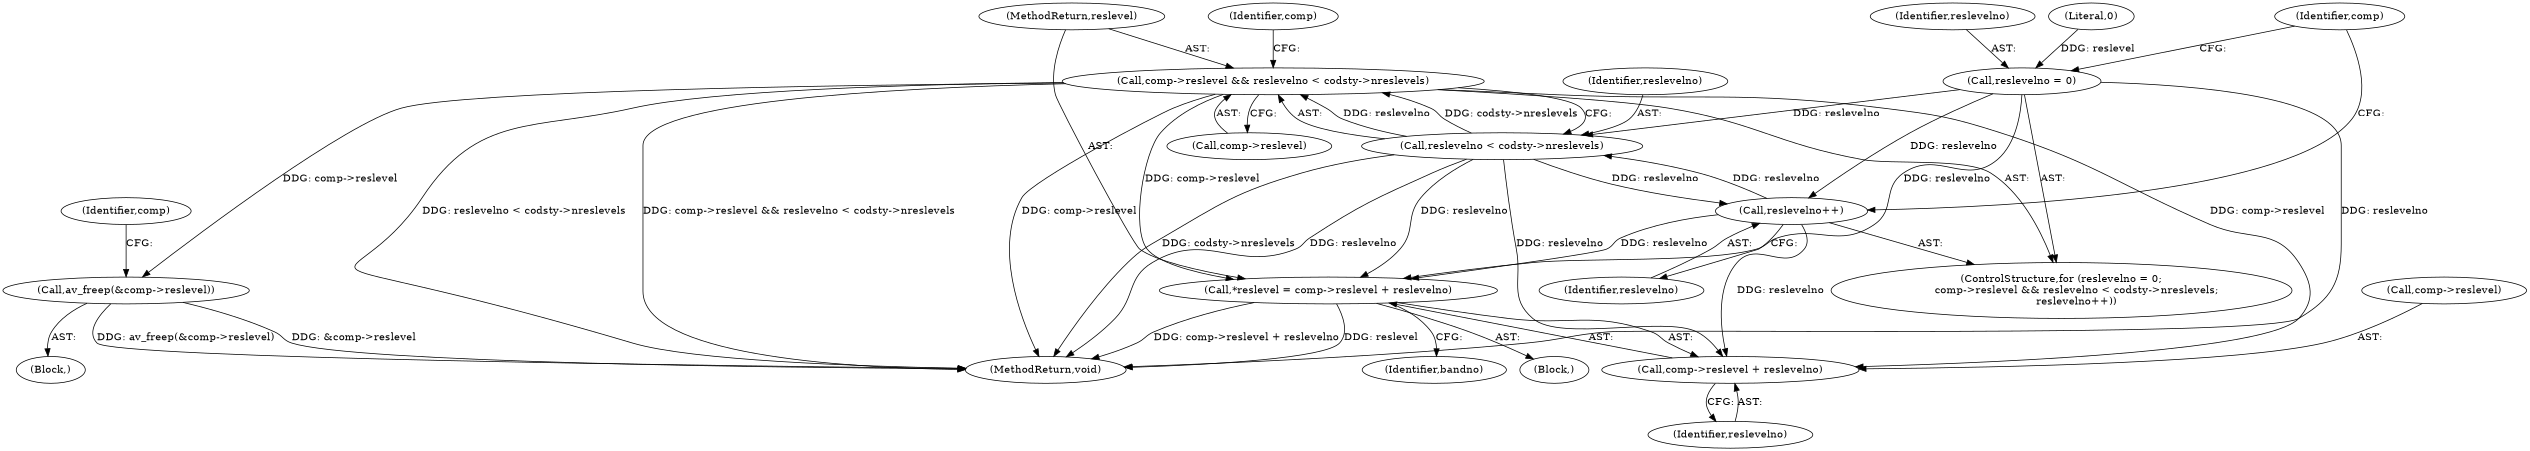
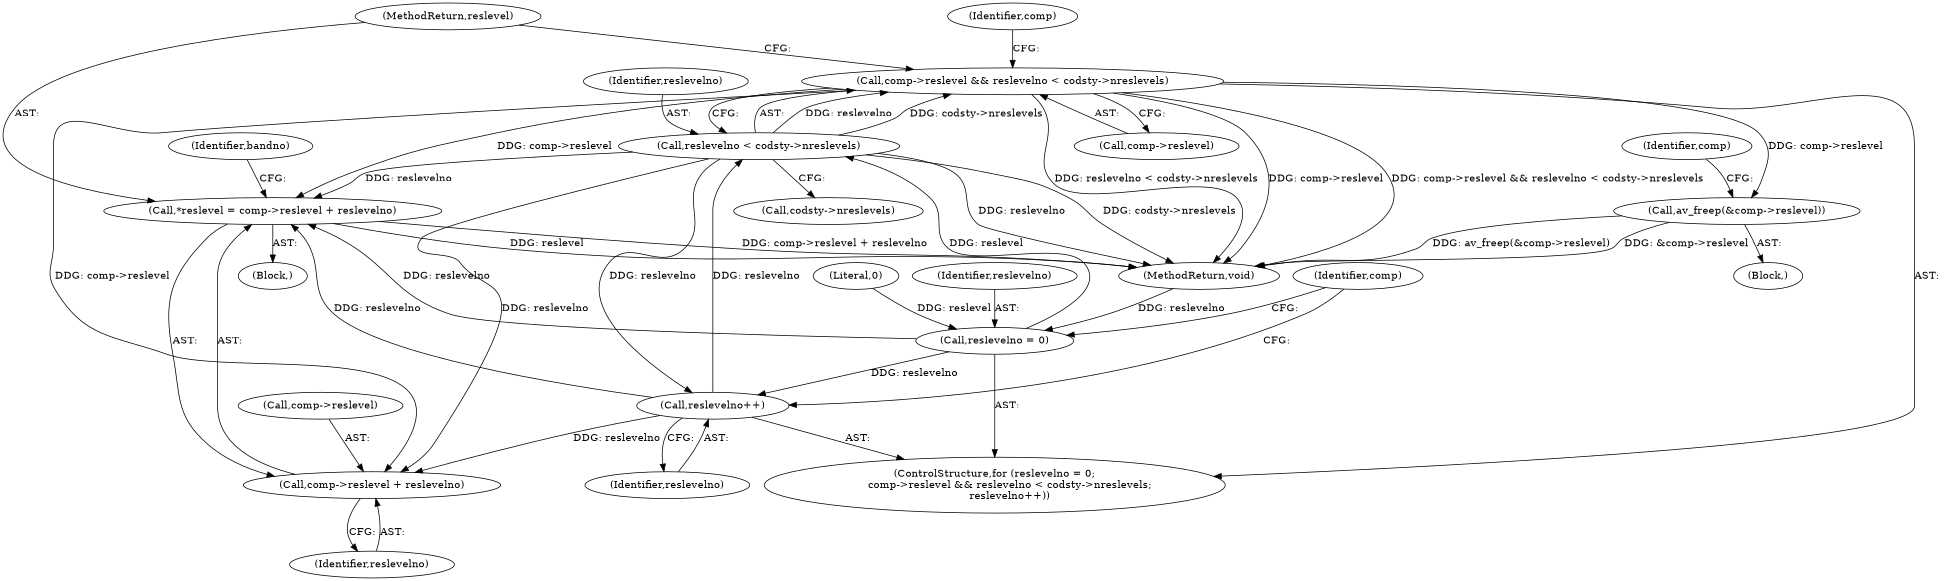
(1199, 49) -> (780, 49)
(1837, 114) -> (987, 244)
none -> (828, 211)
(1421, 321) -> (255, 175)
(1940, 331) -> (1114, 312)
